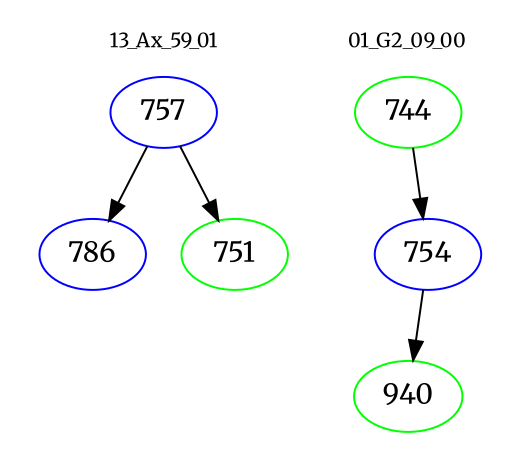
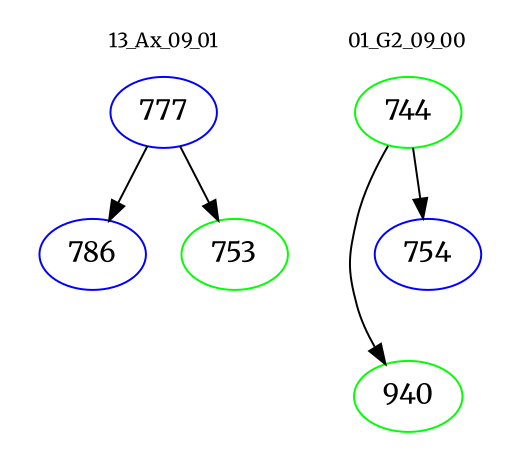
(164, 42) -> (164, 42)
(164, 112) -> (164, 112)
(235, 254) -> (235, 254)
(420, 315) -> (352, 245)
